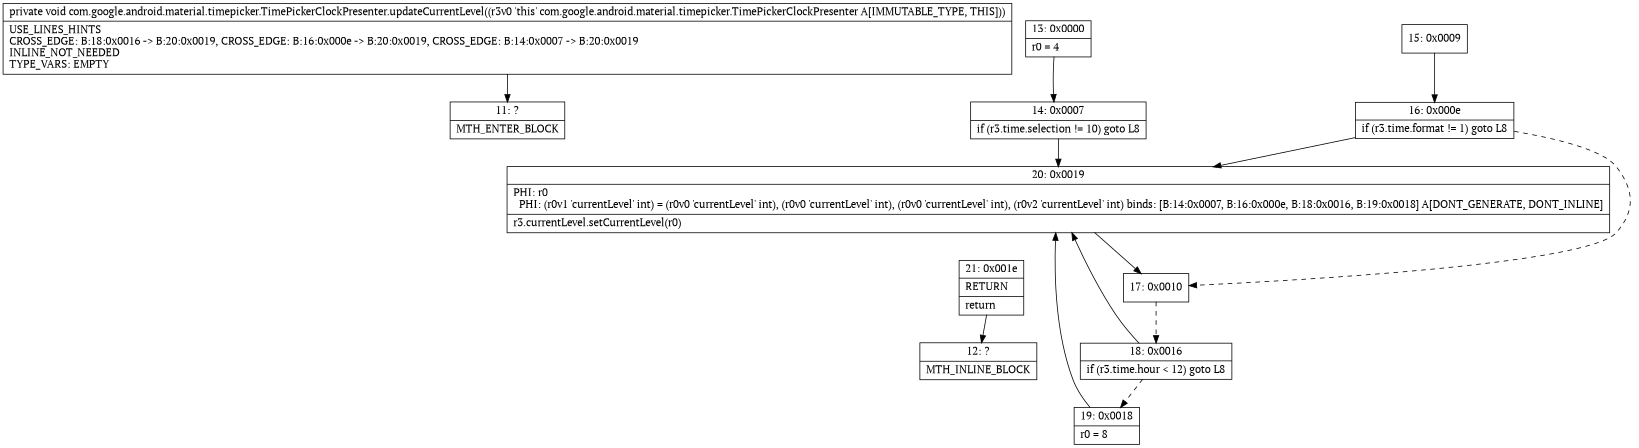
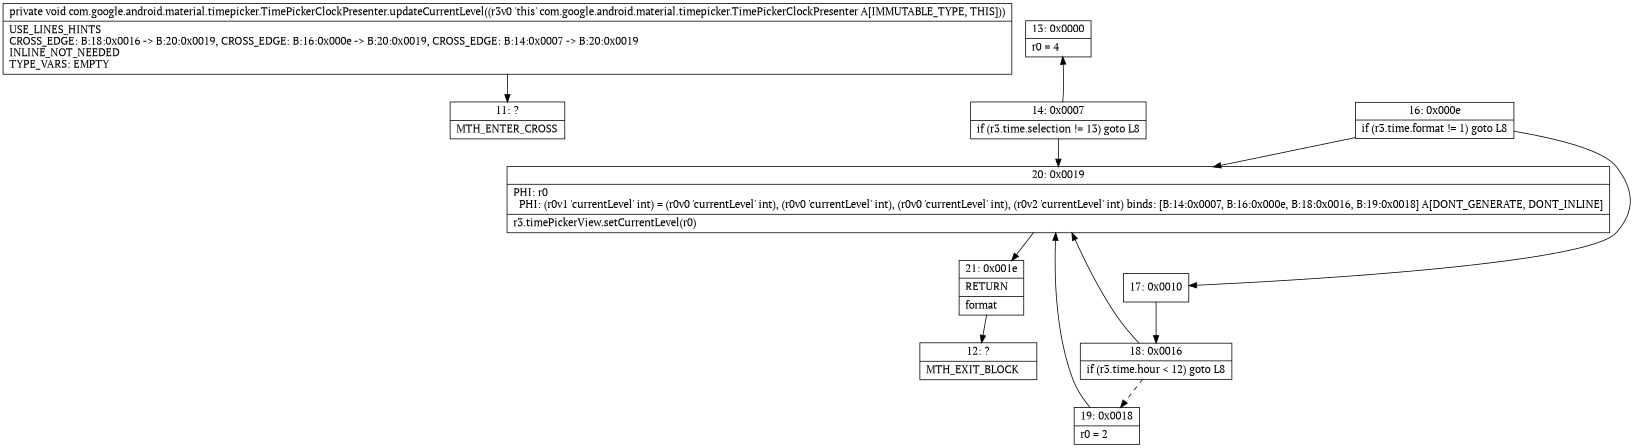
(1435, 39) -> none
(1053, 76) -> (1064, 83)
(507, 129) -> (507, 129)
(1058, 129) -> (1058, 129)
(597, 223) -> (605, 223)
(1115, 251) -> (1025, 243)
(1500, 262) -> (1500, 262)
(981, 305) -> (981, 305)
(1156, 319) -> (1156, 319)
(978, 370) -> (973, 370)
(1094, 435) -> (1094, 435)
